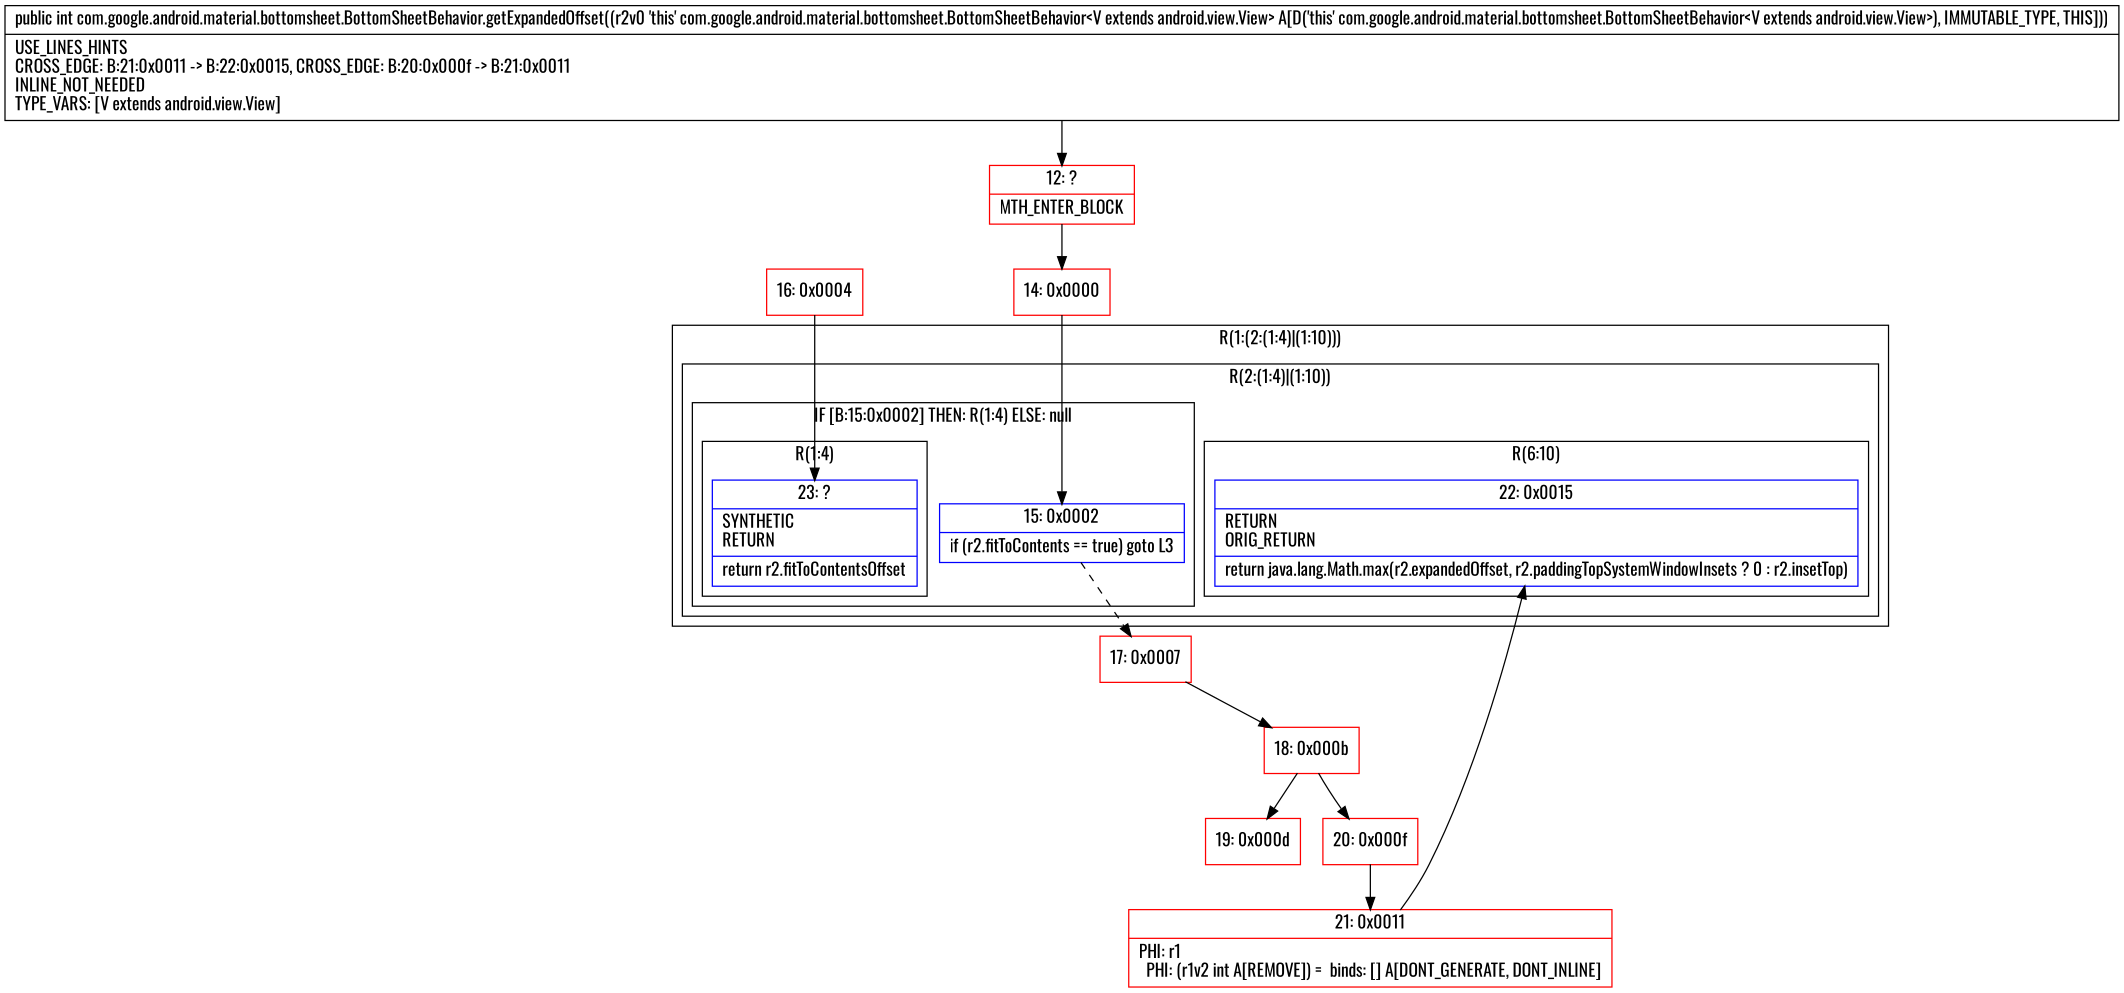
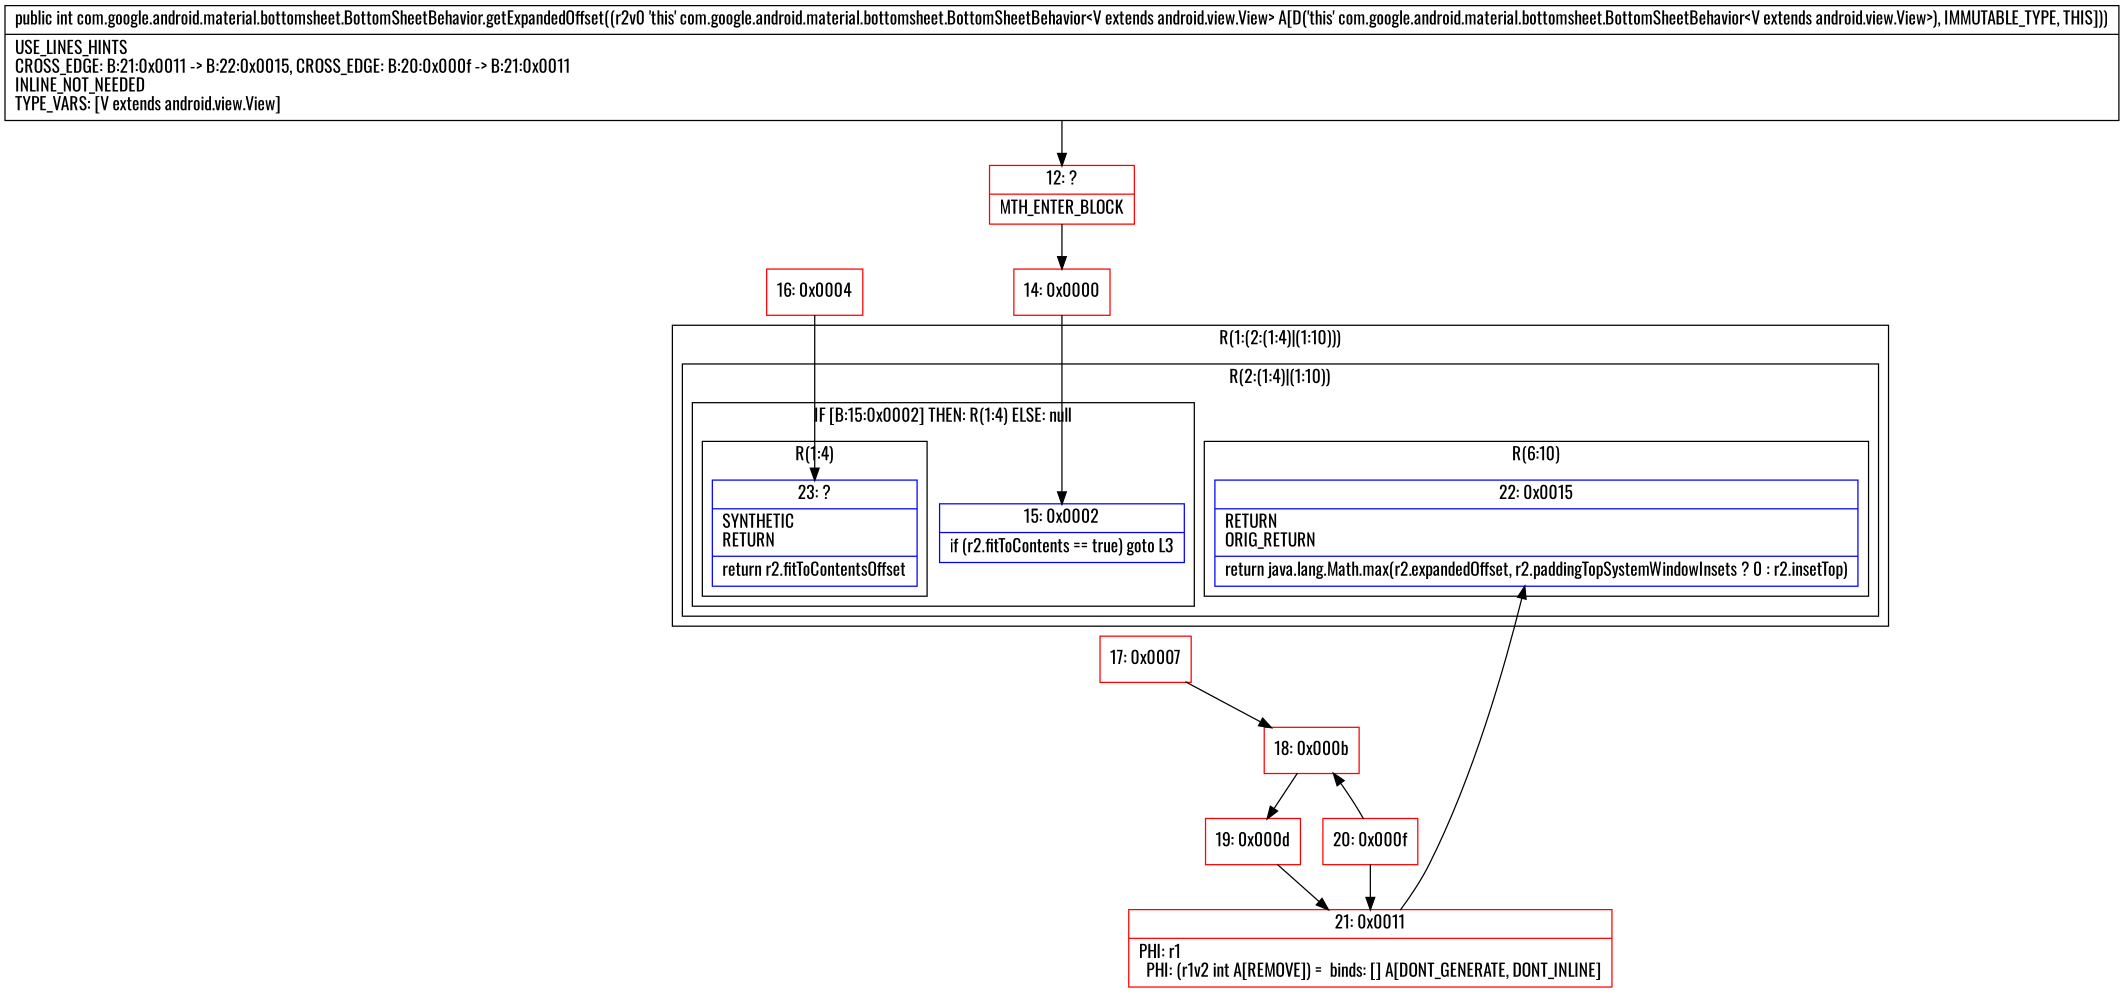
(1102, 594) -> none
(1329, 791) -> (1353, 801)
none -> (1298, 883)
